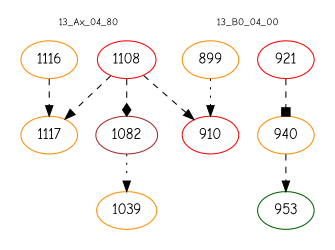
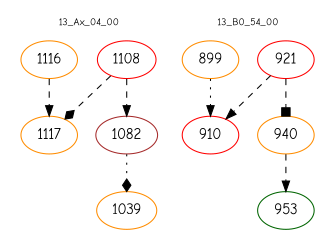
(89, 23) -> (89, 23)
(248, 23) -> (248, 23)
(158, 88) -> (252, 94)
(127, 92) -> (127, 92)
(93, 93) -> (93, 93)
(127, 167) -> (127, 167)
